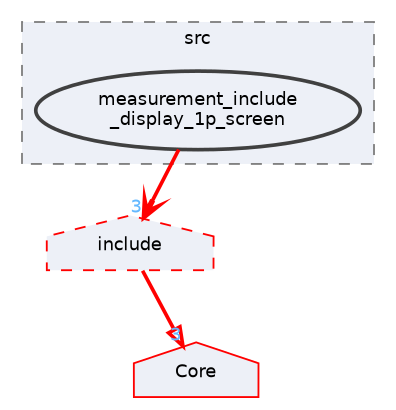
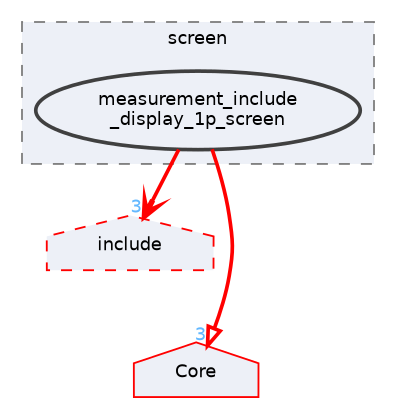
(198, 39) -> (198, 39)
(158, 300) -> (232, 239)
